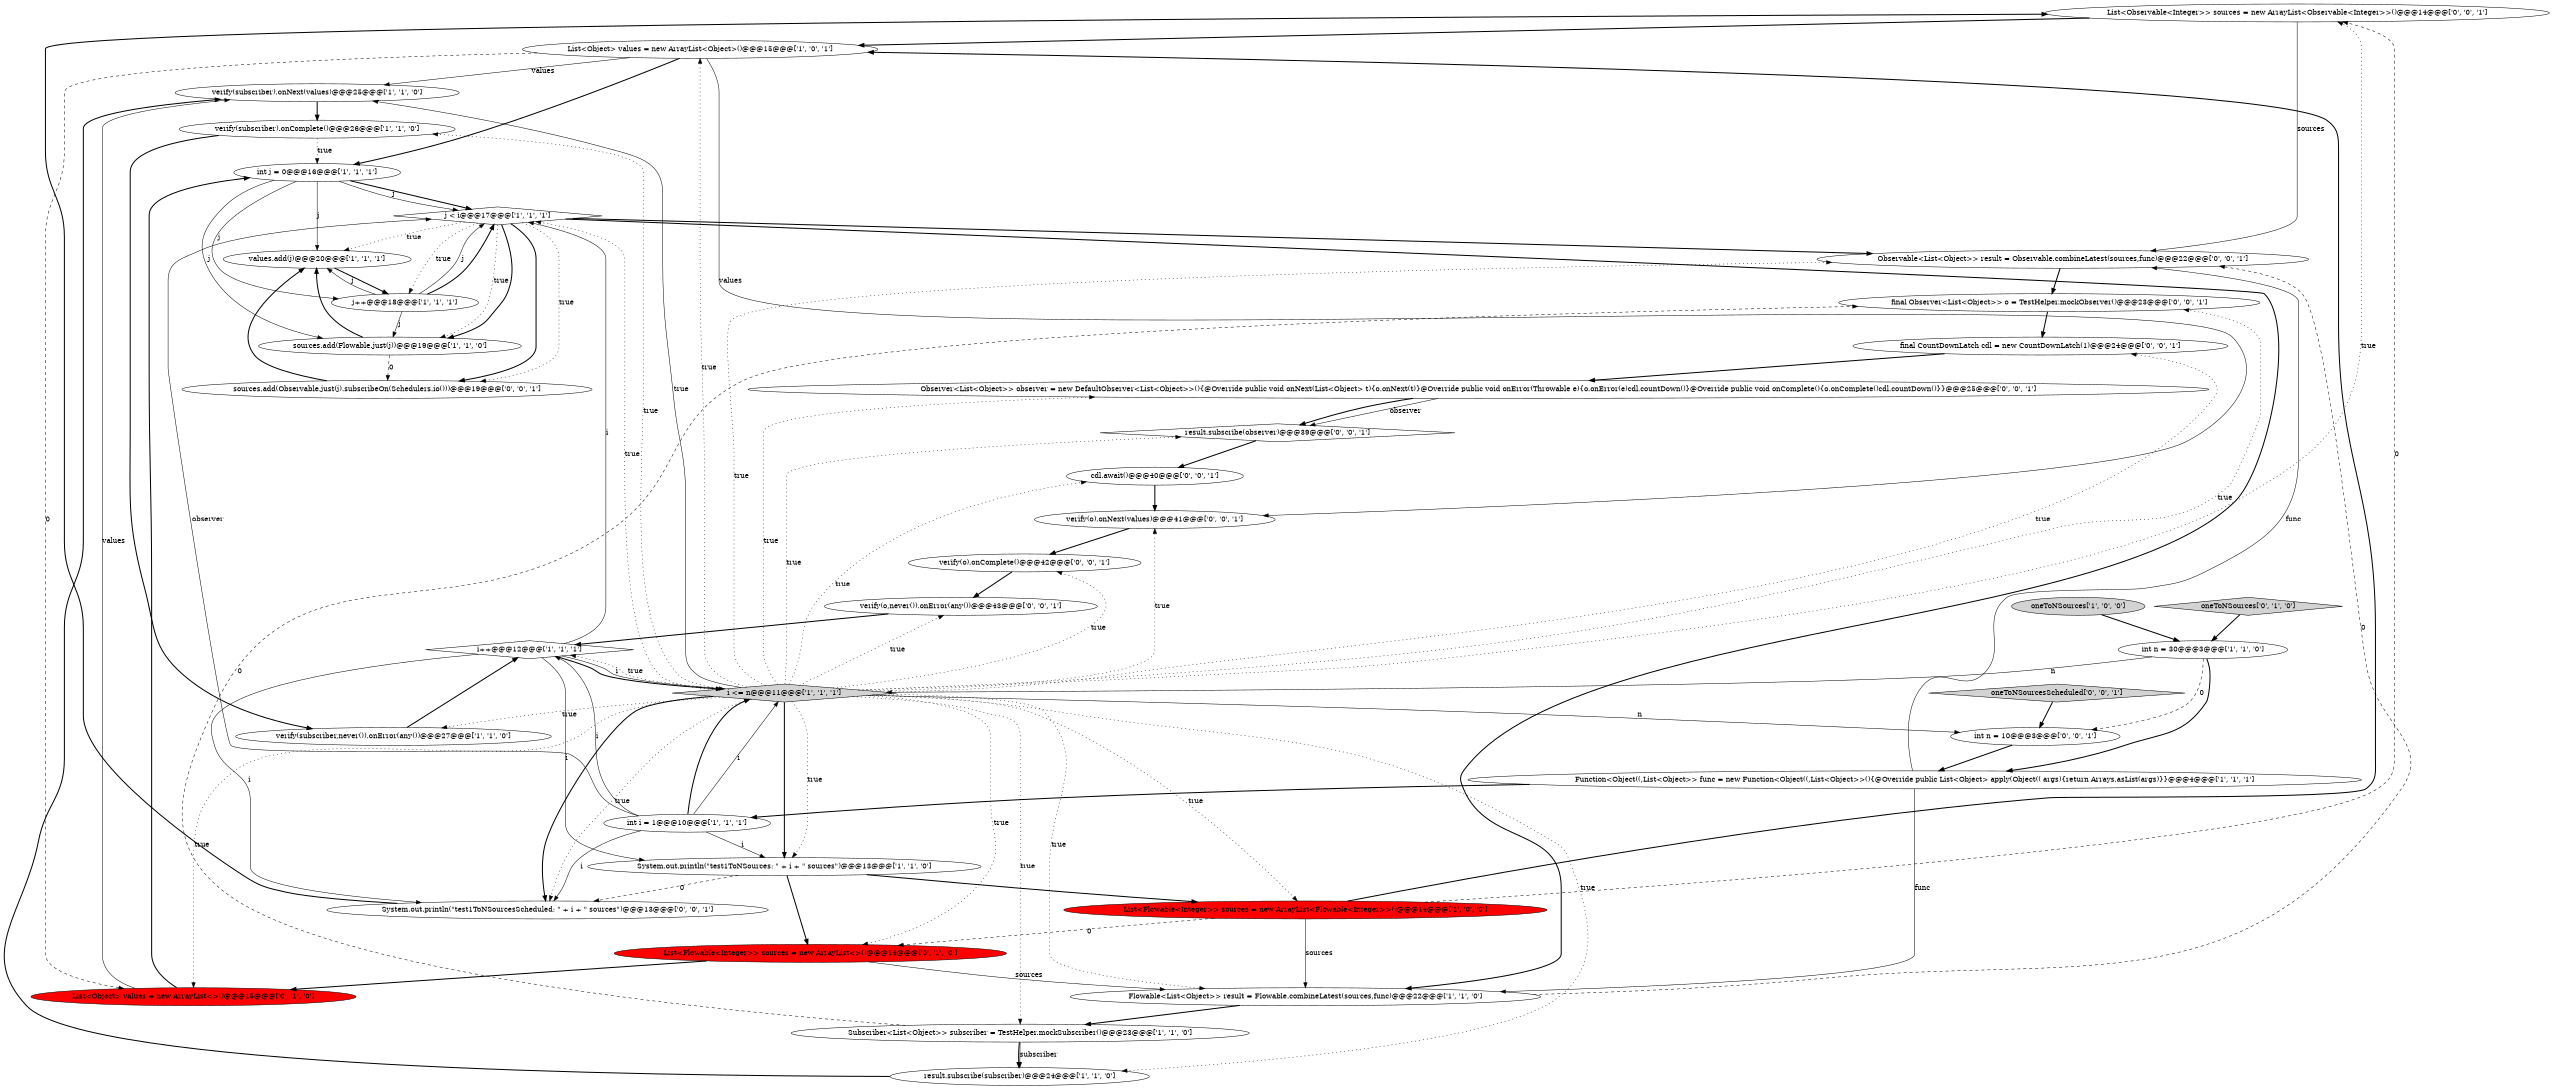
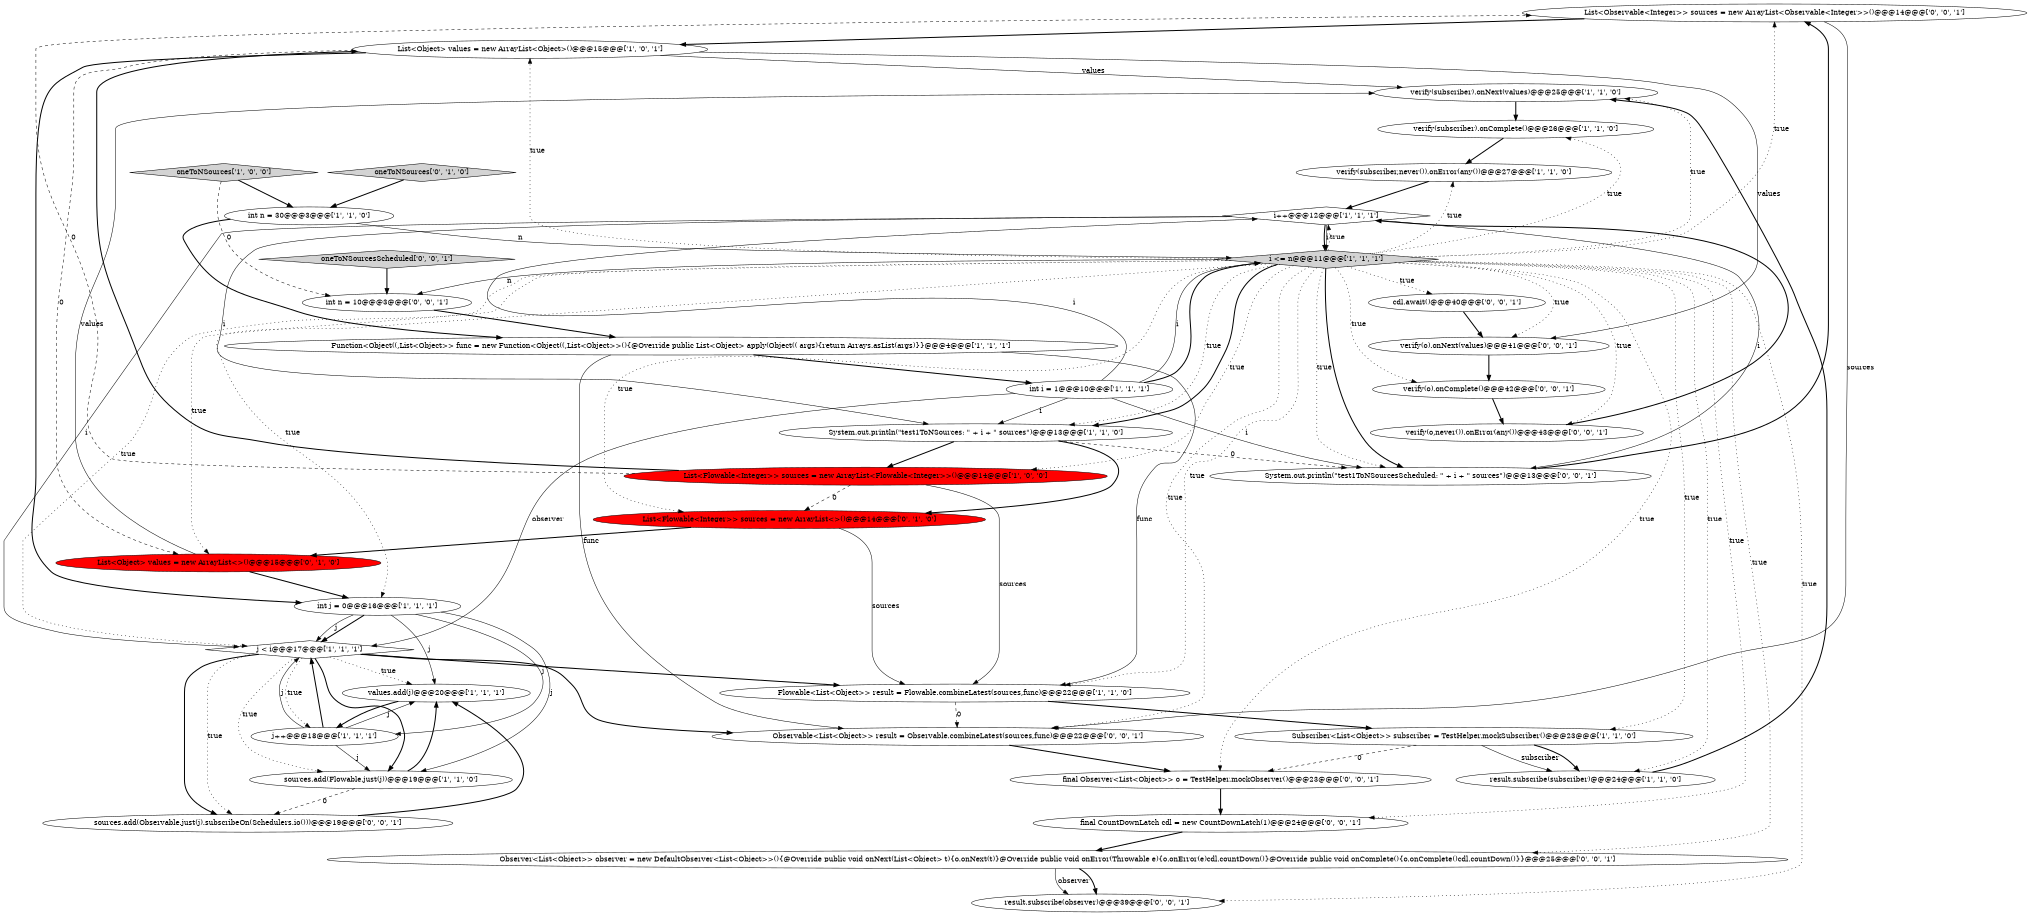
(317, 148) -> (618, 309)
(664, 303) -> (1634, 240)
(1277, 433) -> (1097, 903)
(1220, 453) -> none
(2078, 606) -> (224, 173)
(2167, 714) -> (248, 264)
